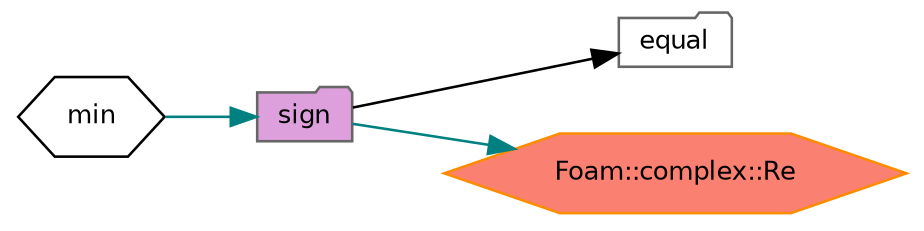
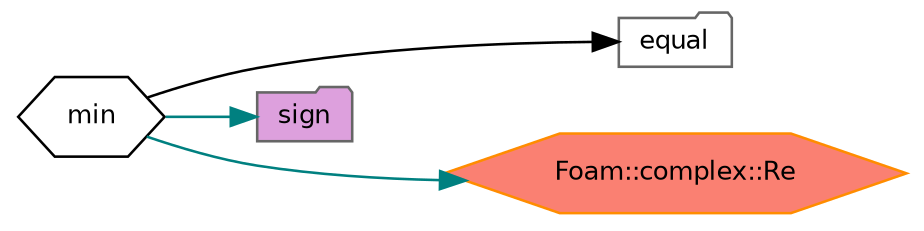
(473, 83) -> (368, 53)
(421, 134) -> (291, 170)
